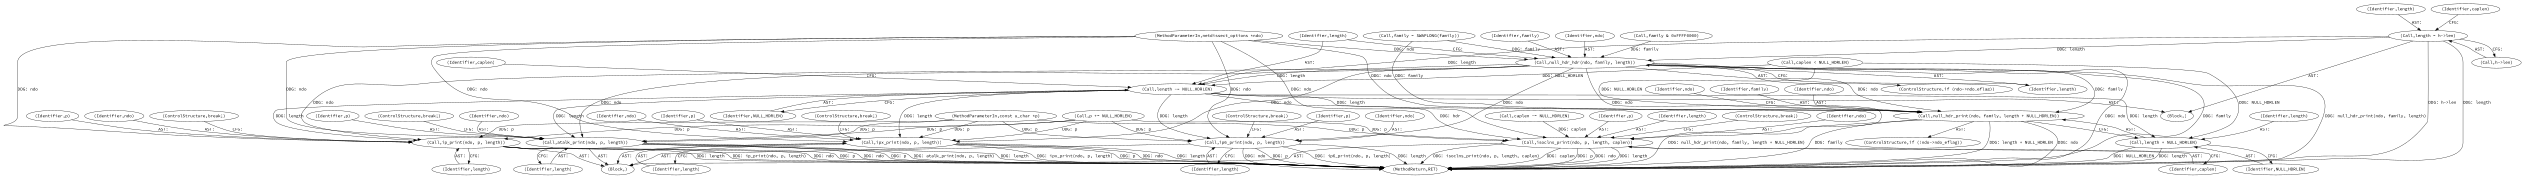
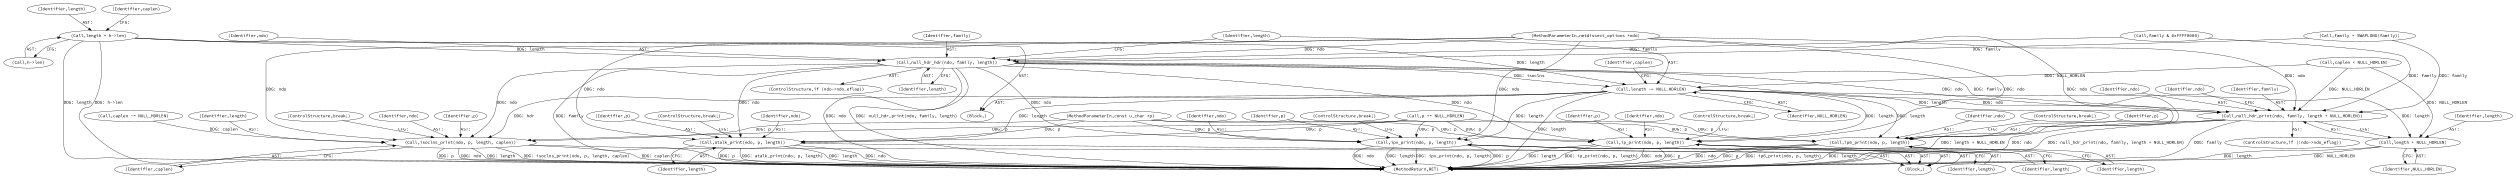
none -> (2361, 50)
(1291, 76) -> (1529, 76)
none -> (1532, 134)
